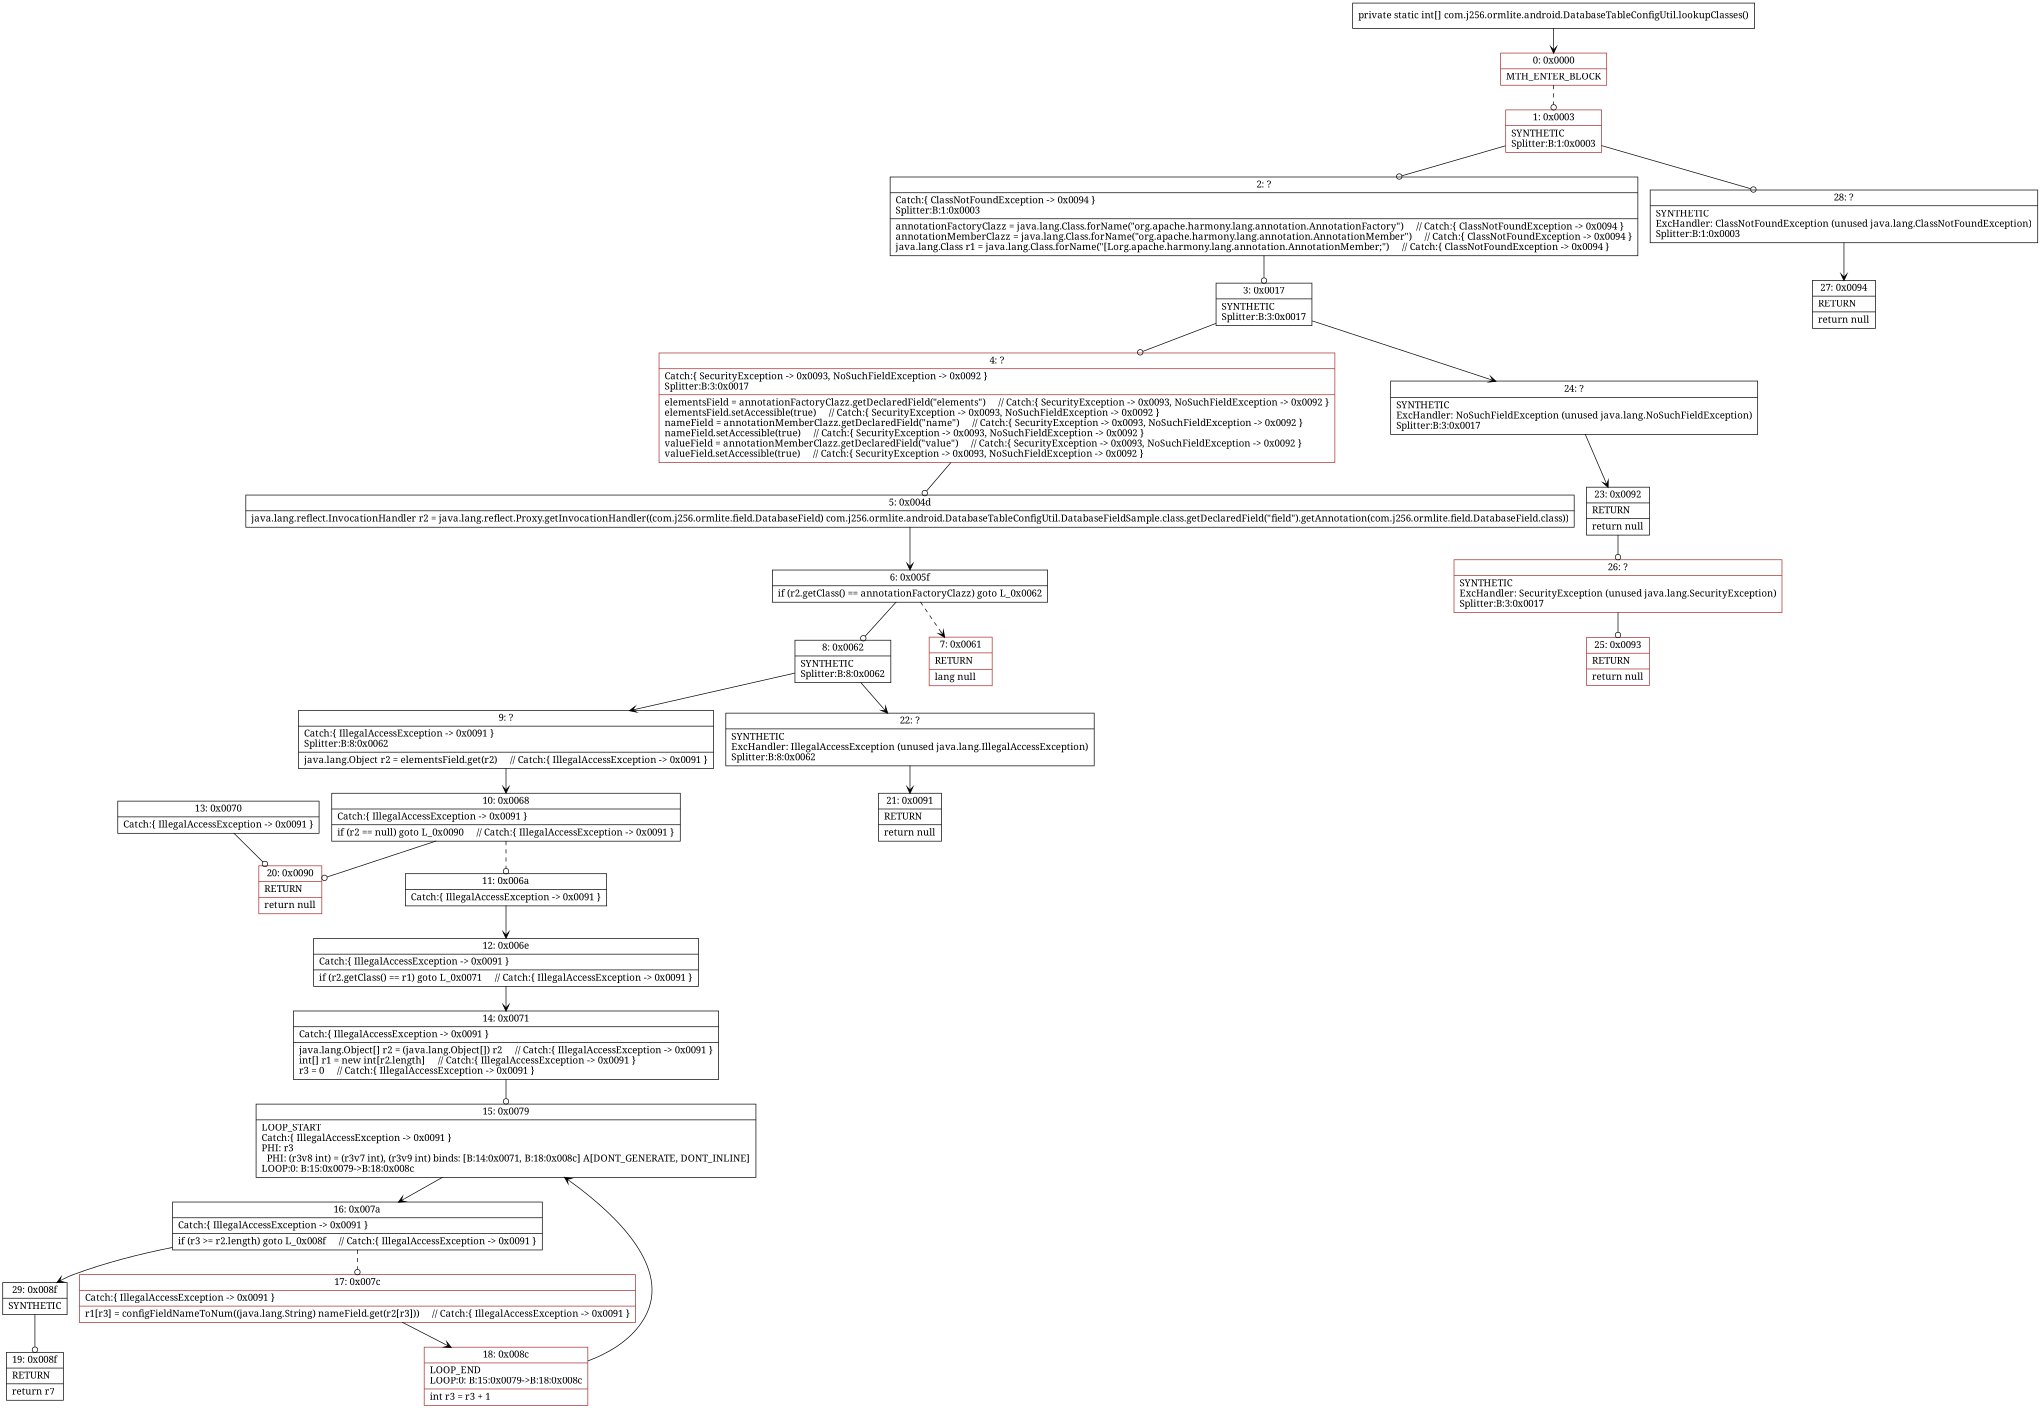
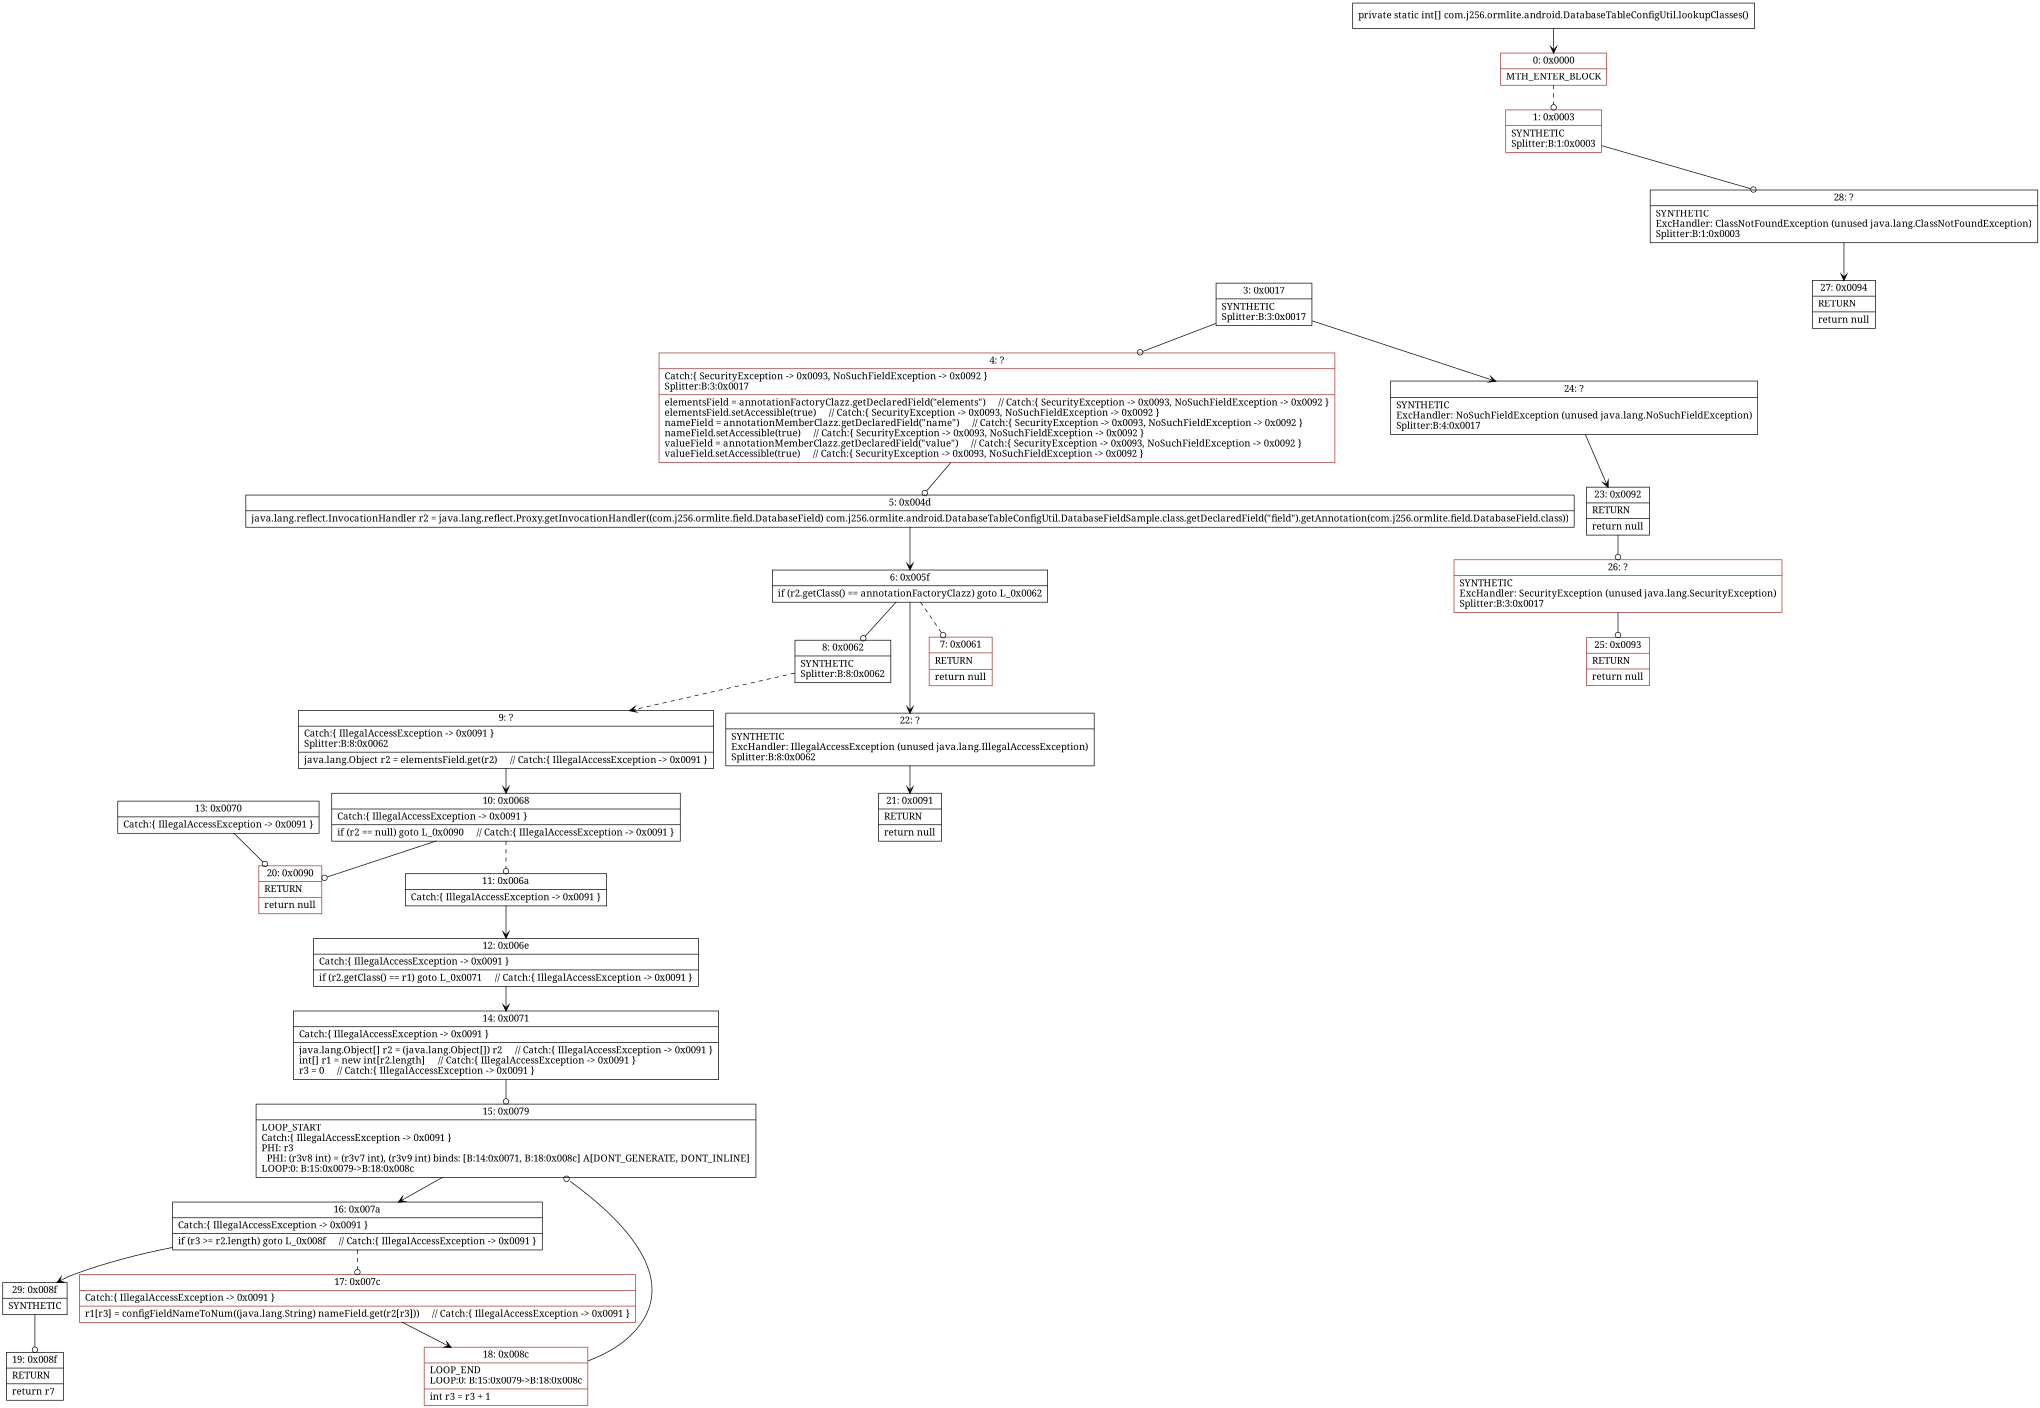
(1264, 216) -> none
(1439, 426) -> (1439, 426)
(931, 617) -> (931, 617)
(956, 677) -> (961, 677)
(715, 691) -> (715, 691)
(872, 695) -> (910, 654)
(648, 1271) -> (648, 1271)
